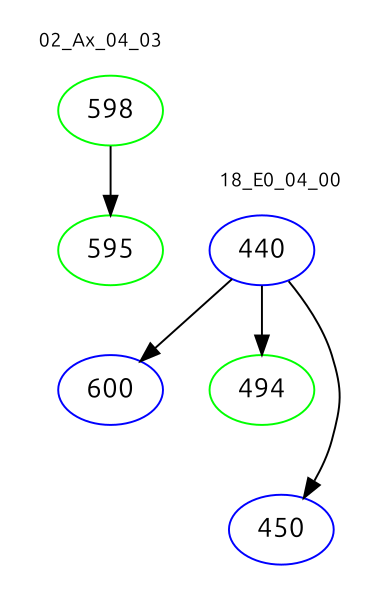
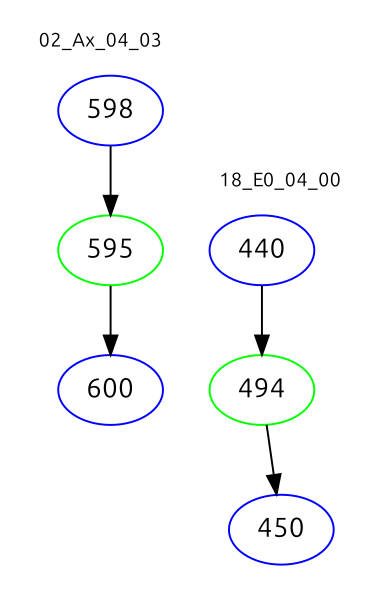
(111, 111) -> (111, 111)
(207, 302) -> (111, 311)
(337, 377) -> (270, 450)
